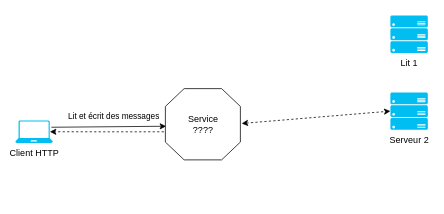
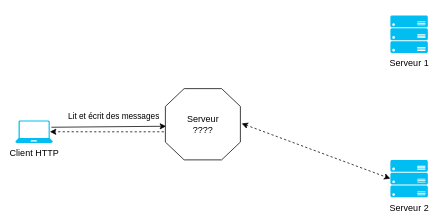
(410, 64) -> (410, 64)
(409, 111) -> (409, 179)
(203, 124) -> (203, 124)
